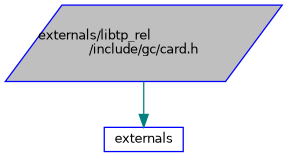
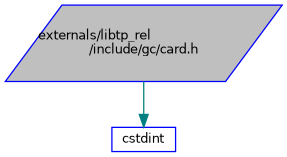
(144, 139) -> (144, 139)
